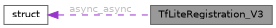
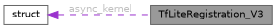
(99, 9) -> (99, 9)
